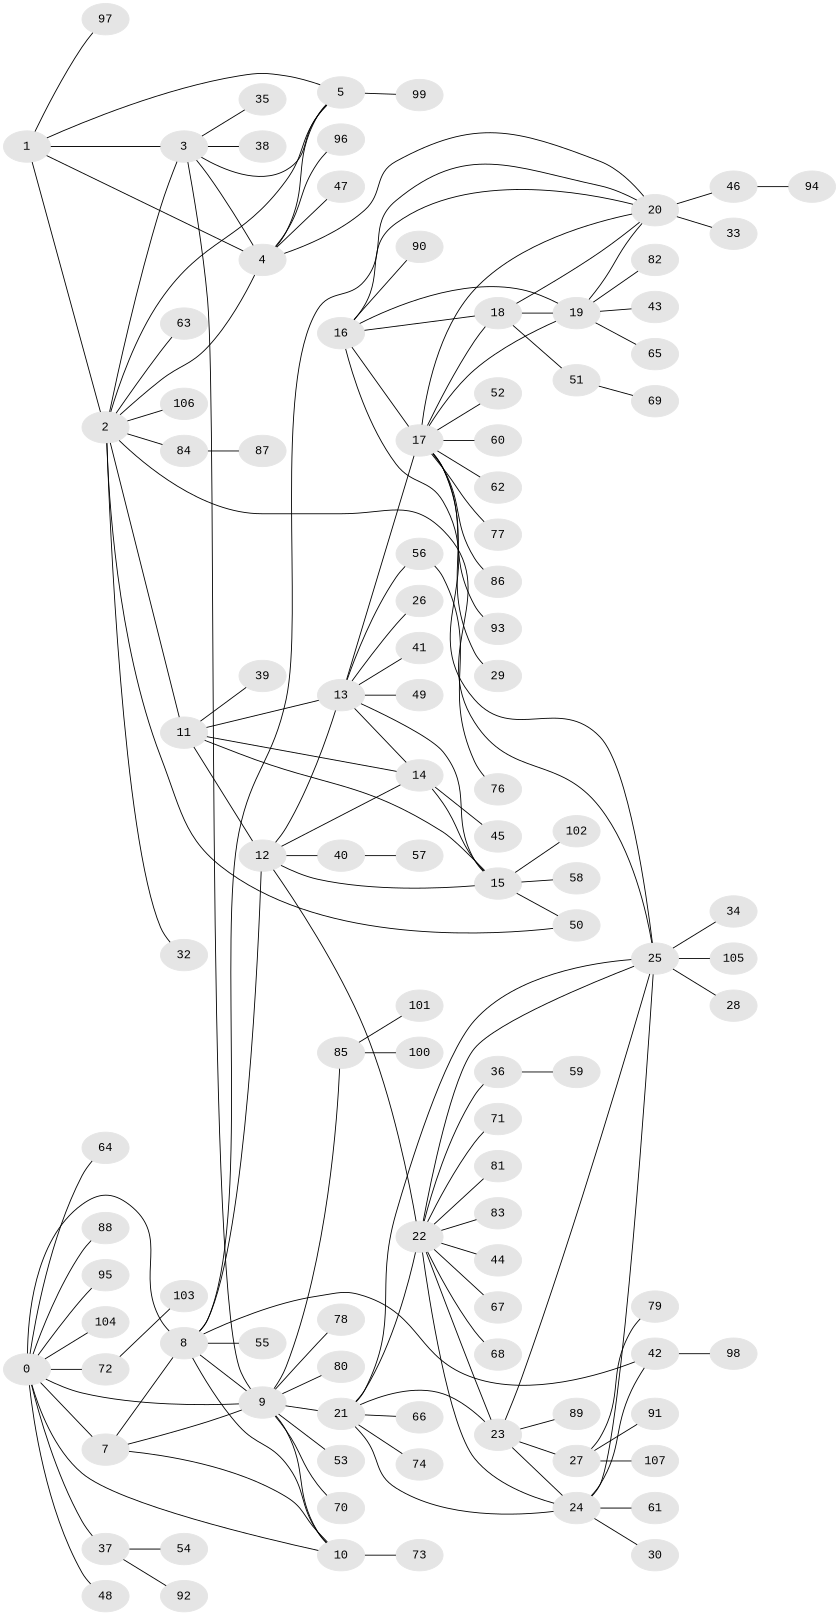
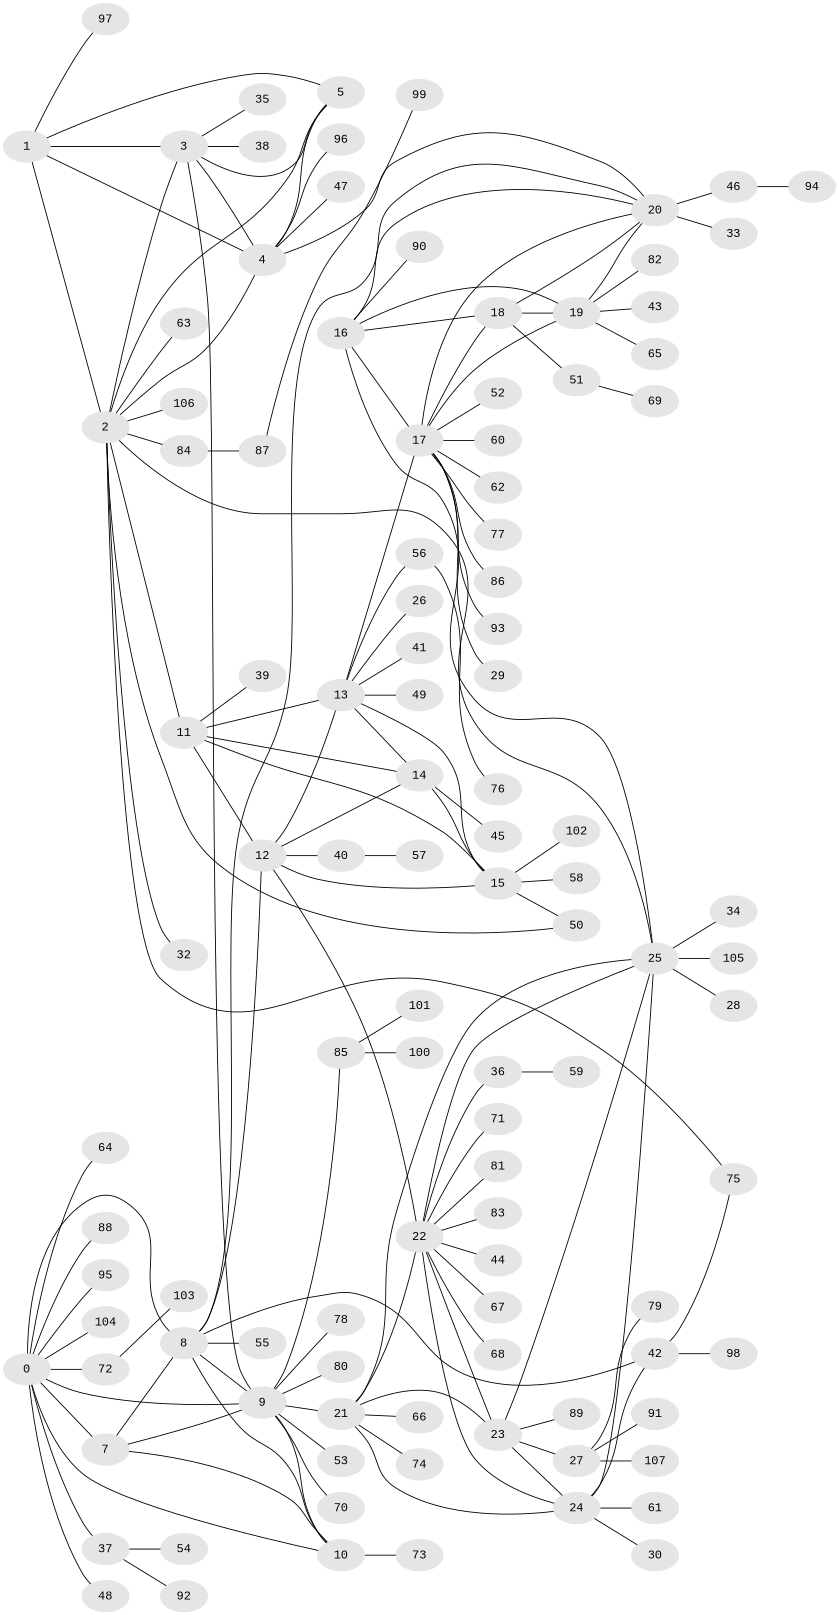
(380, 94) -> (325, 266)
none -> (734, 1179)
